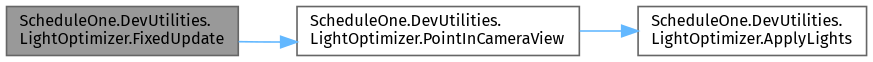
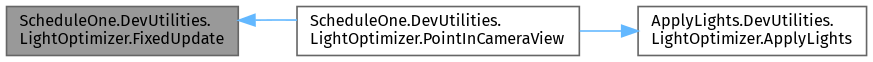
(752, 31) -> (752, 31)
(260, 42) -> (276, 20)
